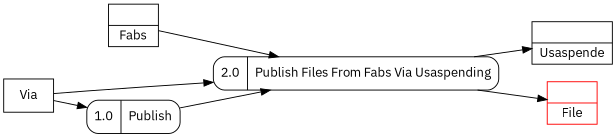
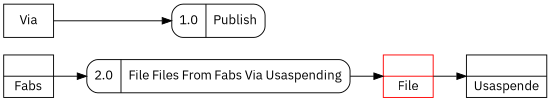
(498, 53) -> (445, 76)
(373, 73) -> (236, 76)
(129, 88) -> none
(220, 100) -> none
